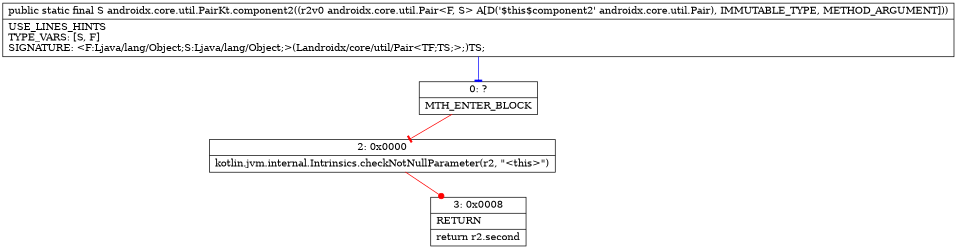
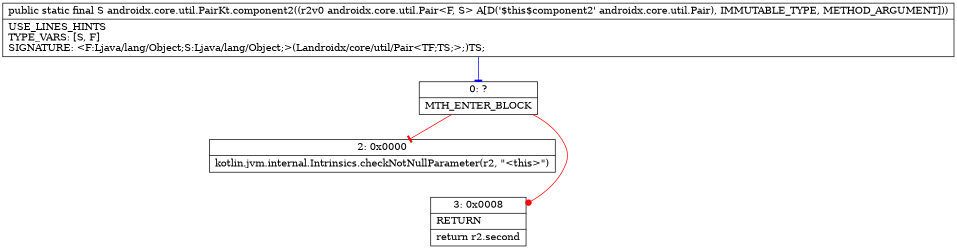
(422, 183) -> (567, 157)
